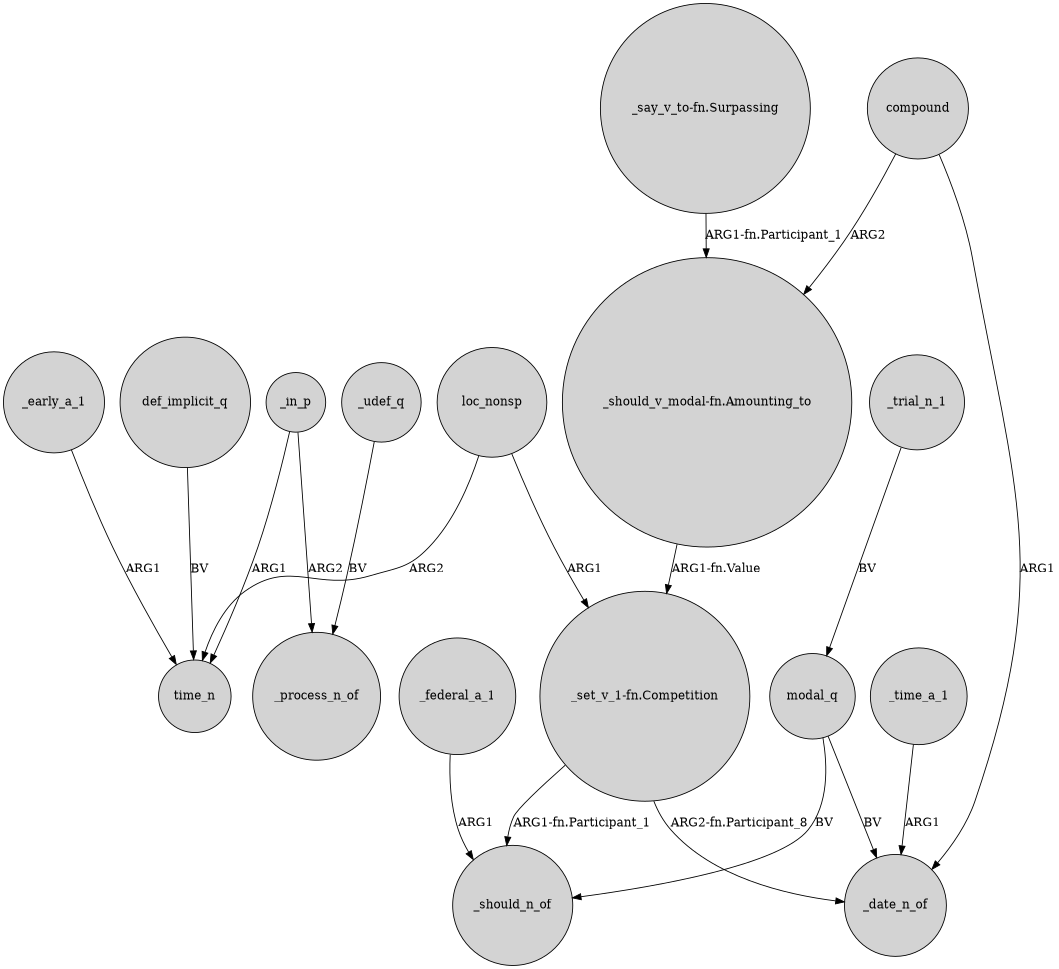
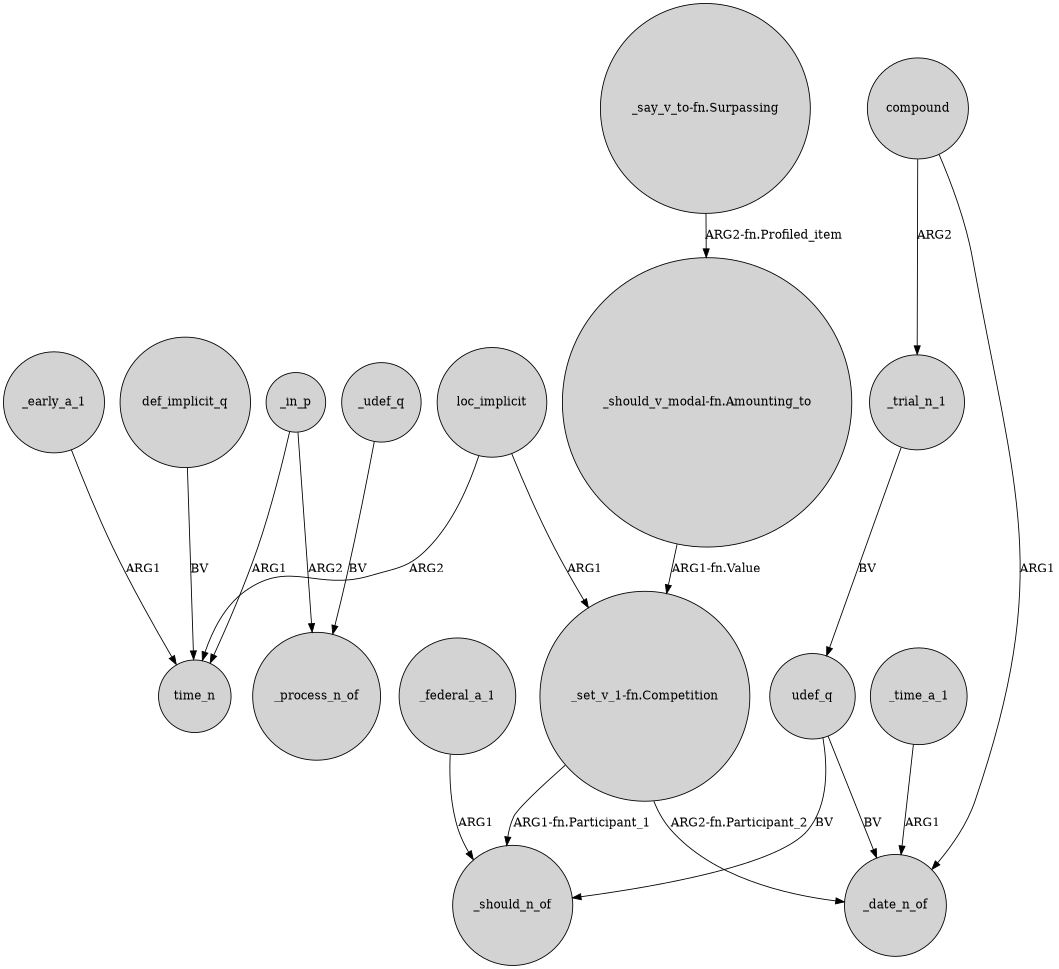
(856, 223) -> (917, 252)
(774, 235) -> (774, 235)
(492, 402) -> (492, 402)
(812, 696) -> (812, 696)
(739, 823) -> (739, 823)
